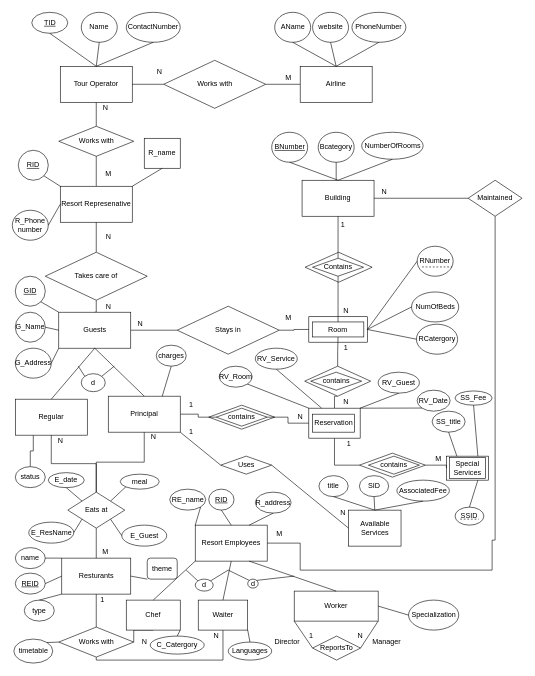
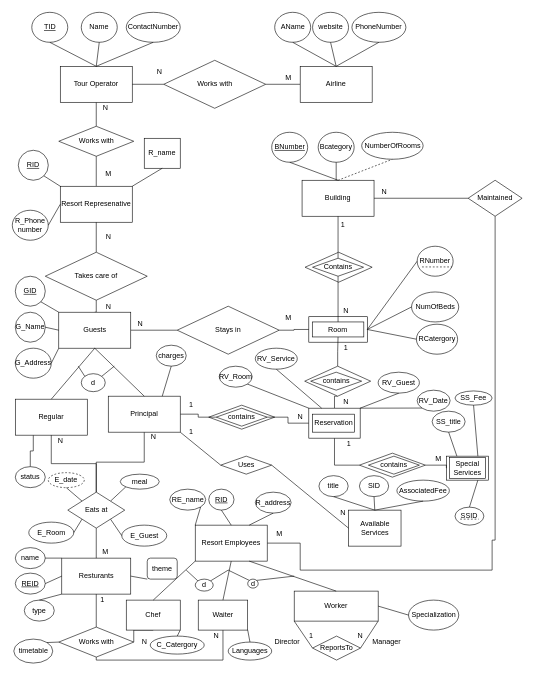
(50, 23) -> (50, 27)
(363, 171) -> (363, 171)
(66, 480) -> (66, 480)
(52, 533) -> (52, 533)
